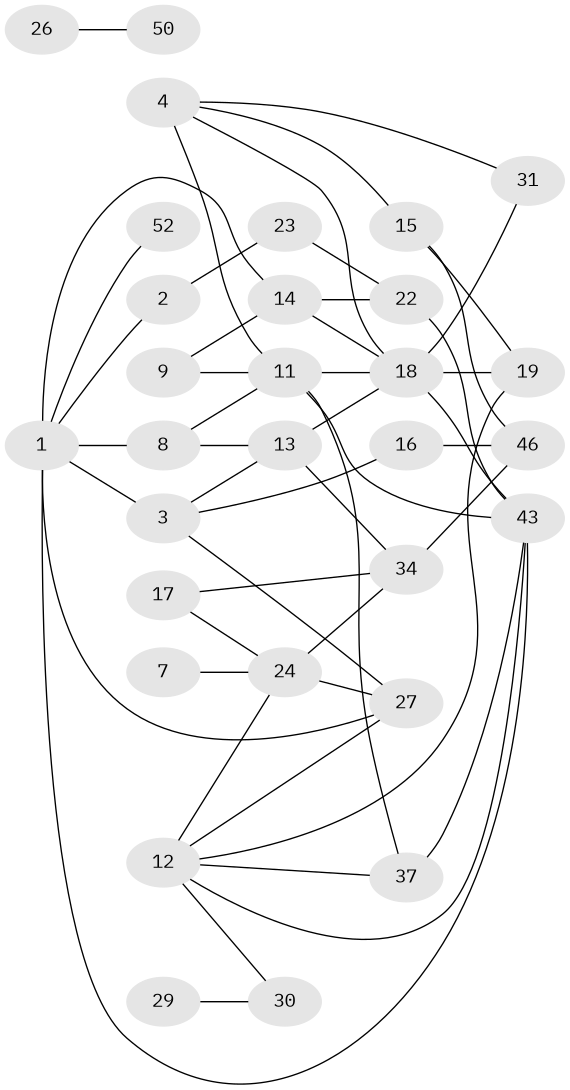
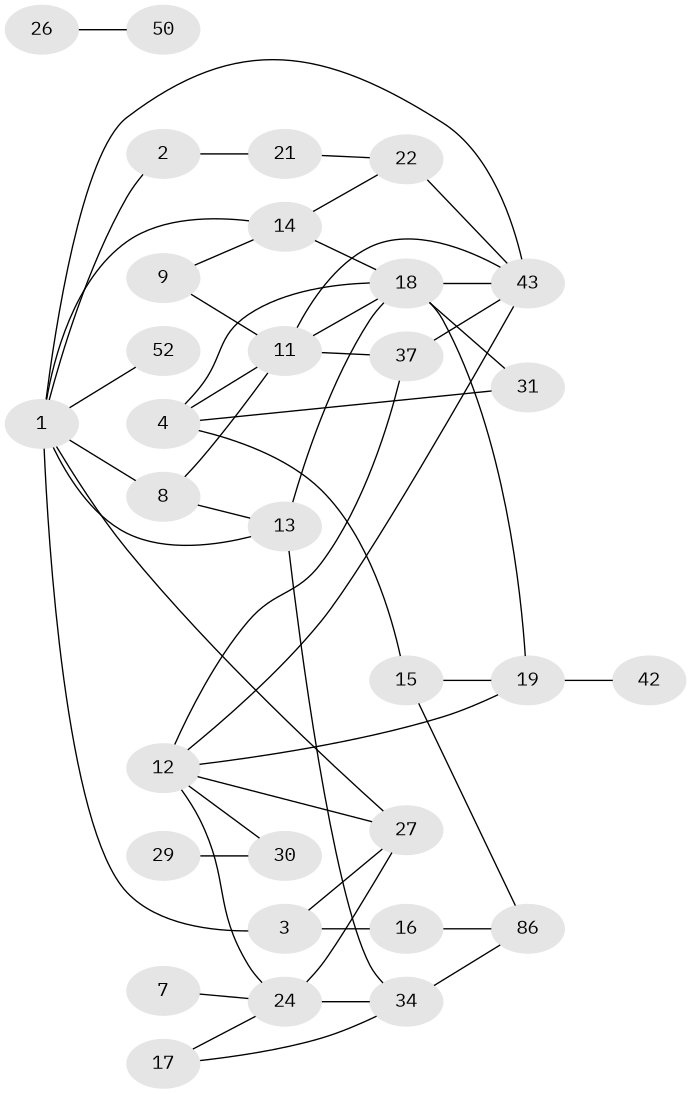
(285, 227) -> (285, 154)
(528, 446) -> (528, 929)
(224, 482) -> (132, 535)
none -> (649, 680)
